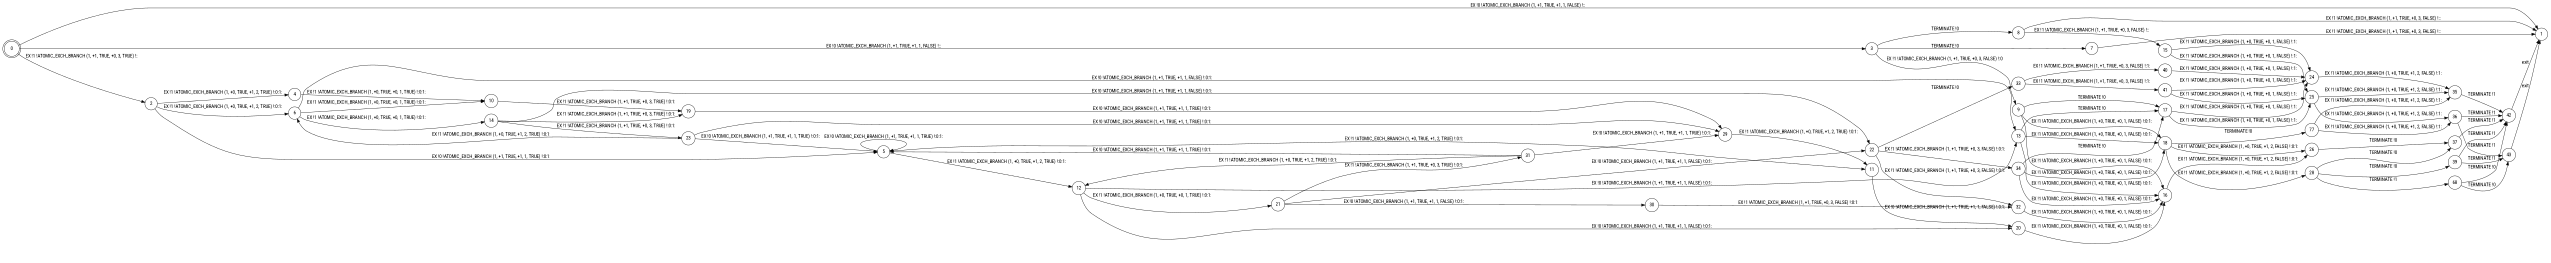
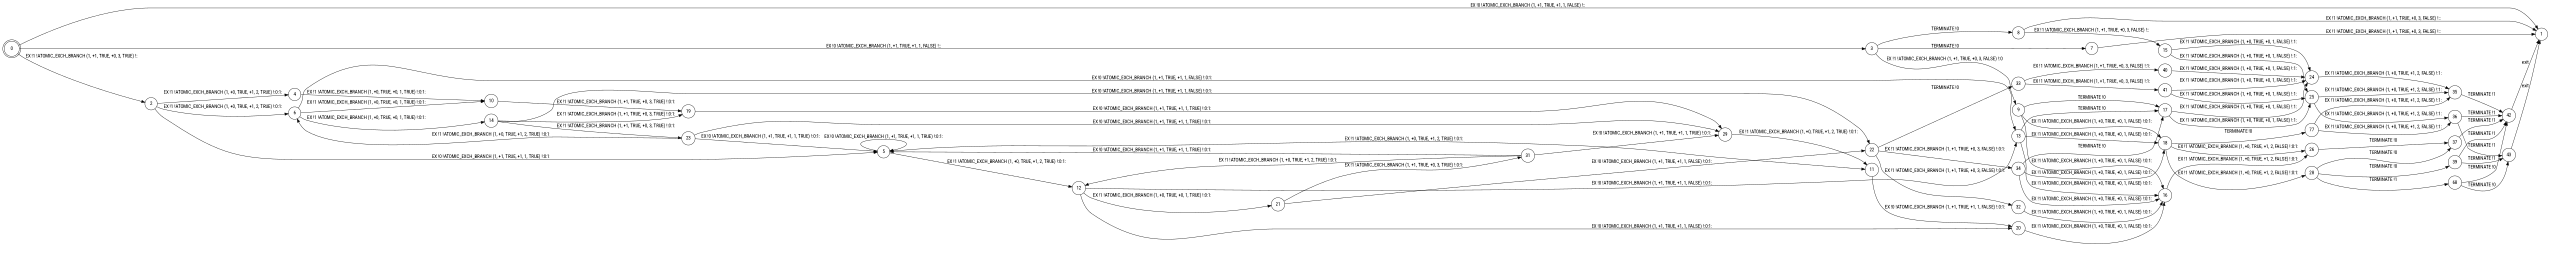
(1652, 205) -> none
